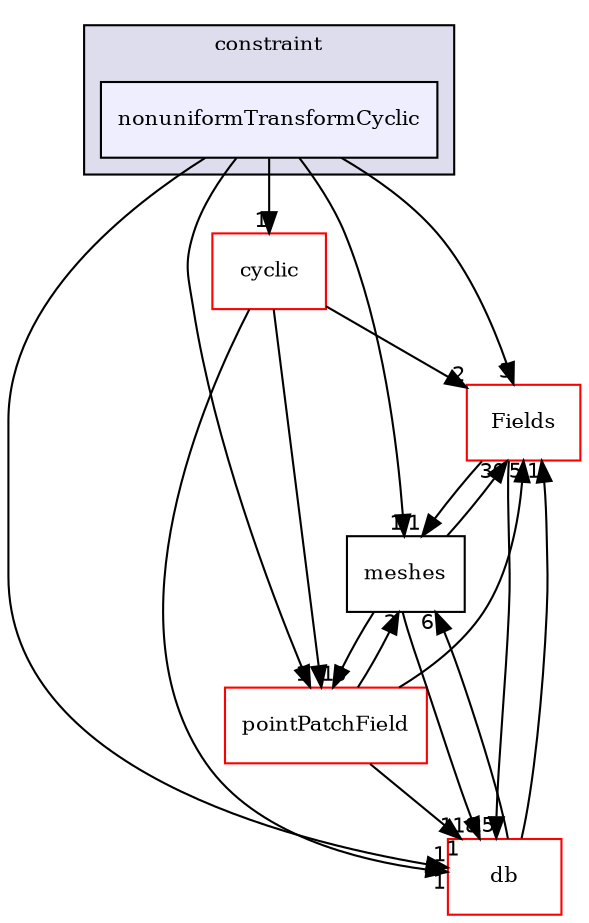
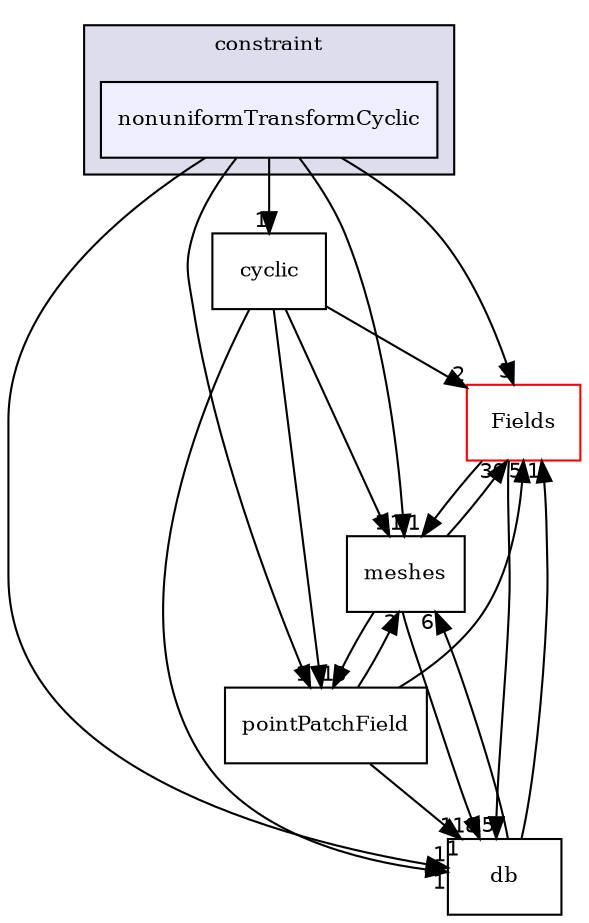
(269, 271) -> (269, 271)
none -> (333, 413)
(326, 725) -> (326, 725)
(505, 877) -> (505, 877)
